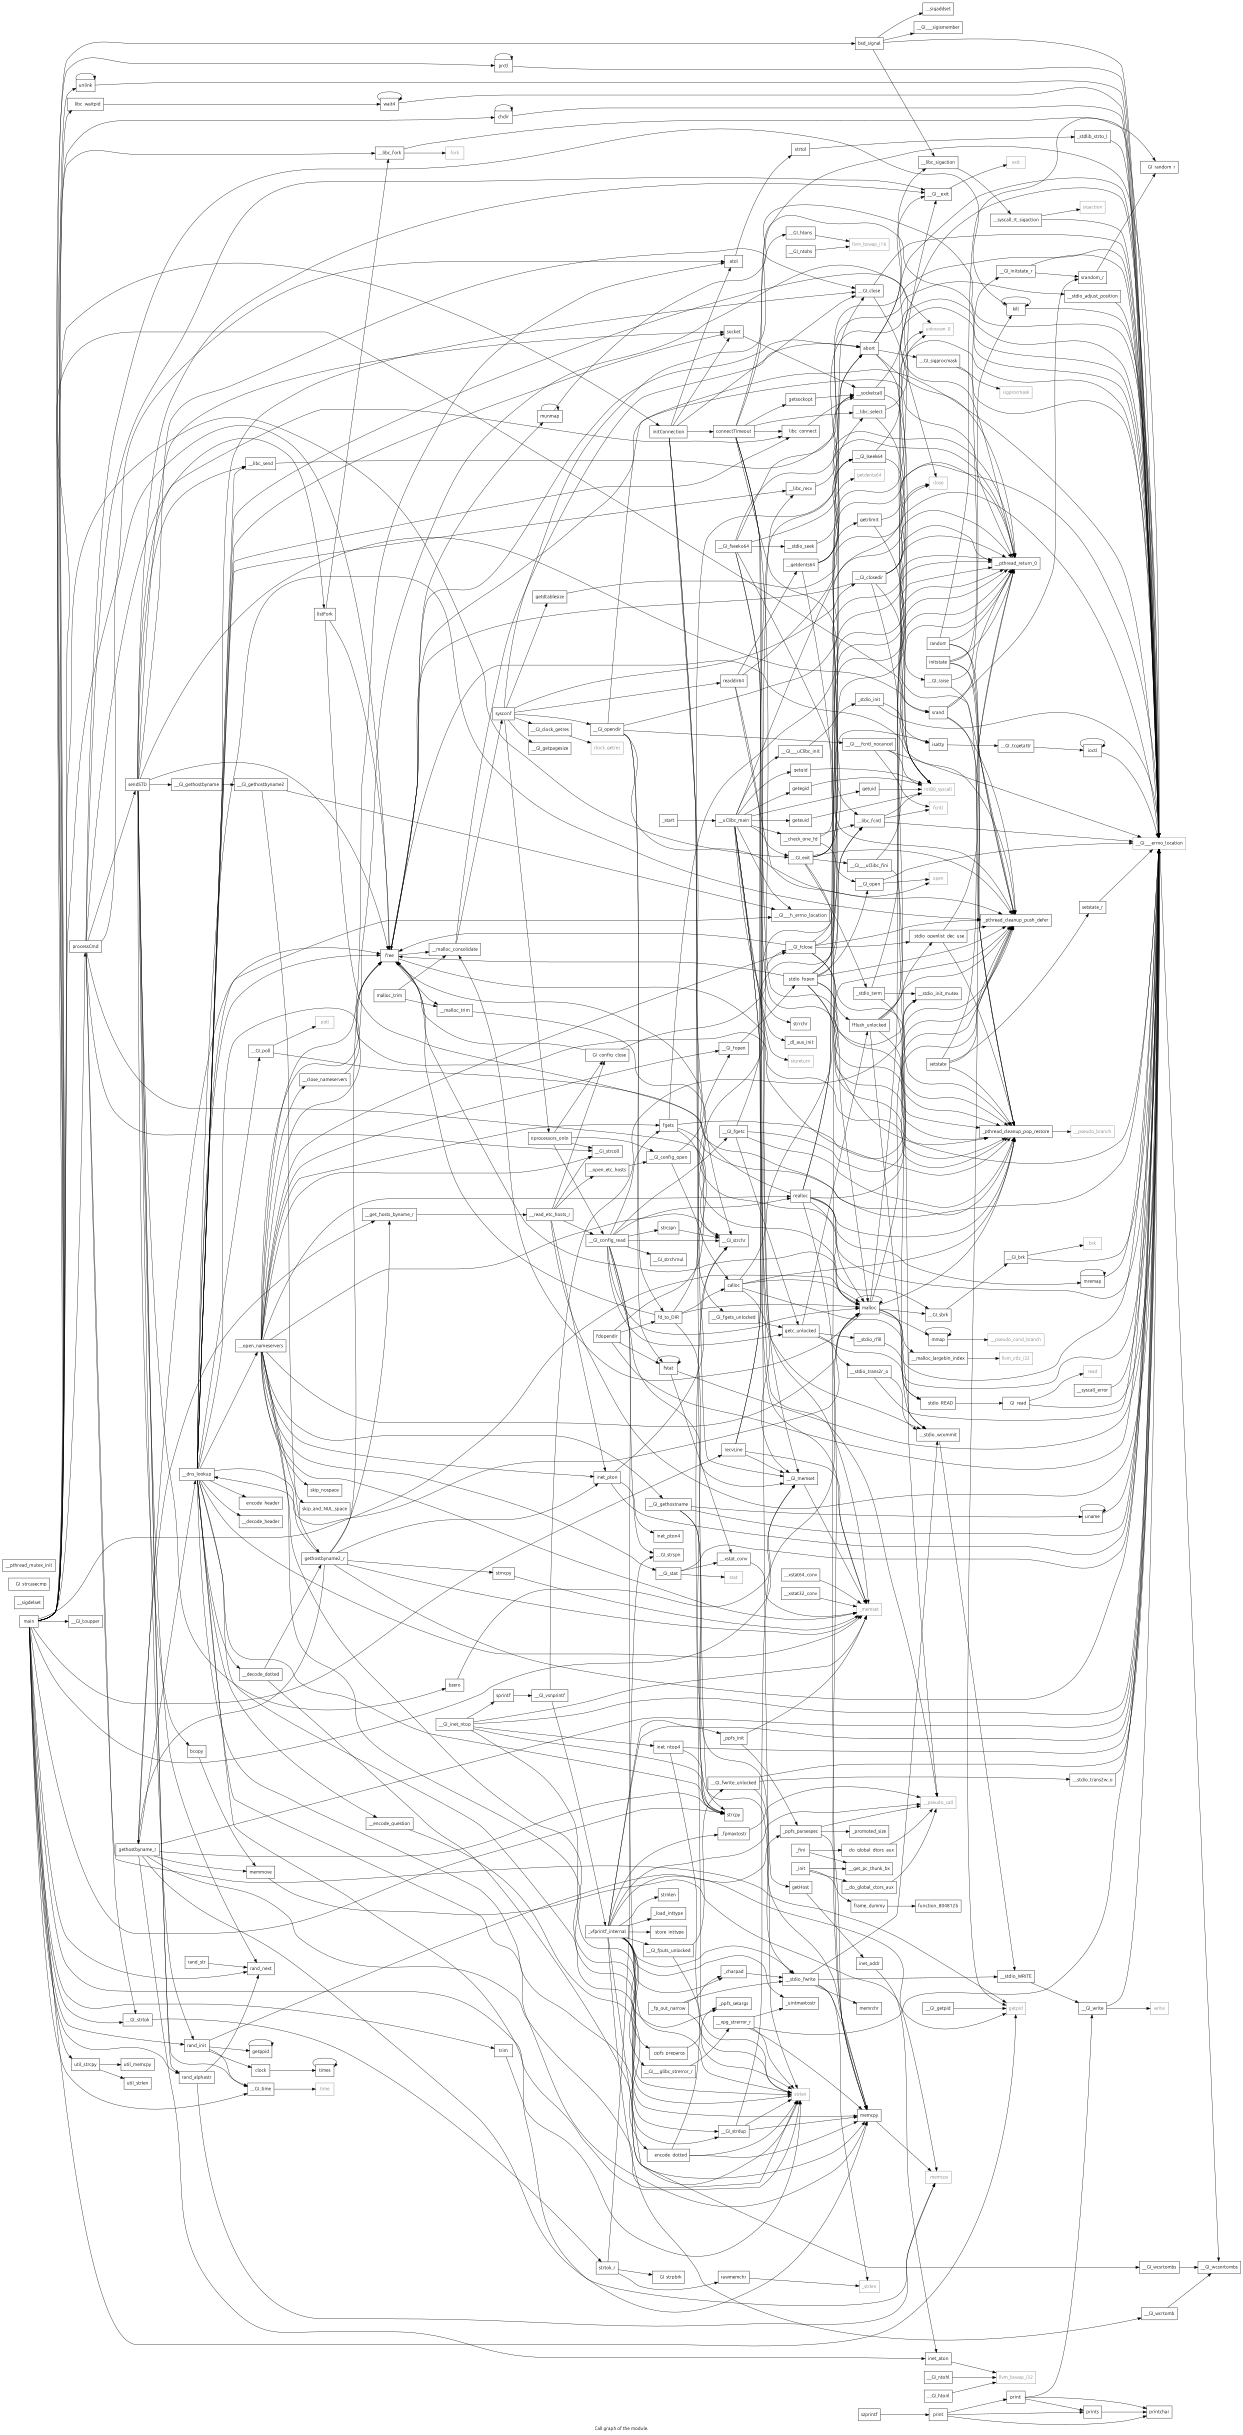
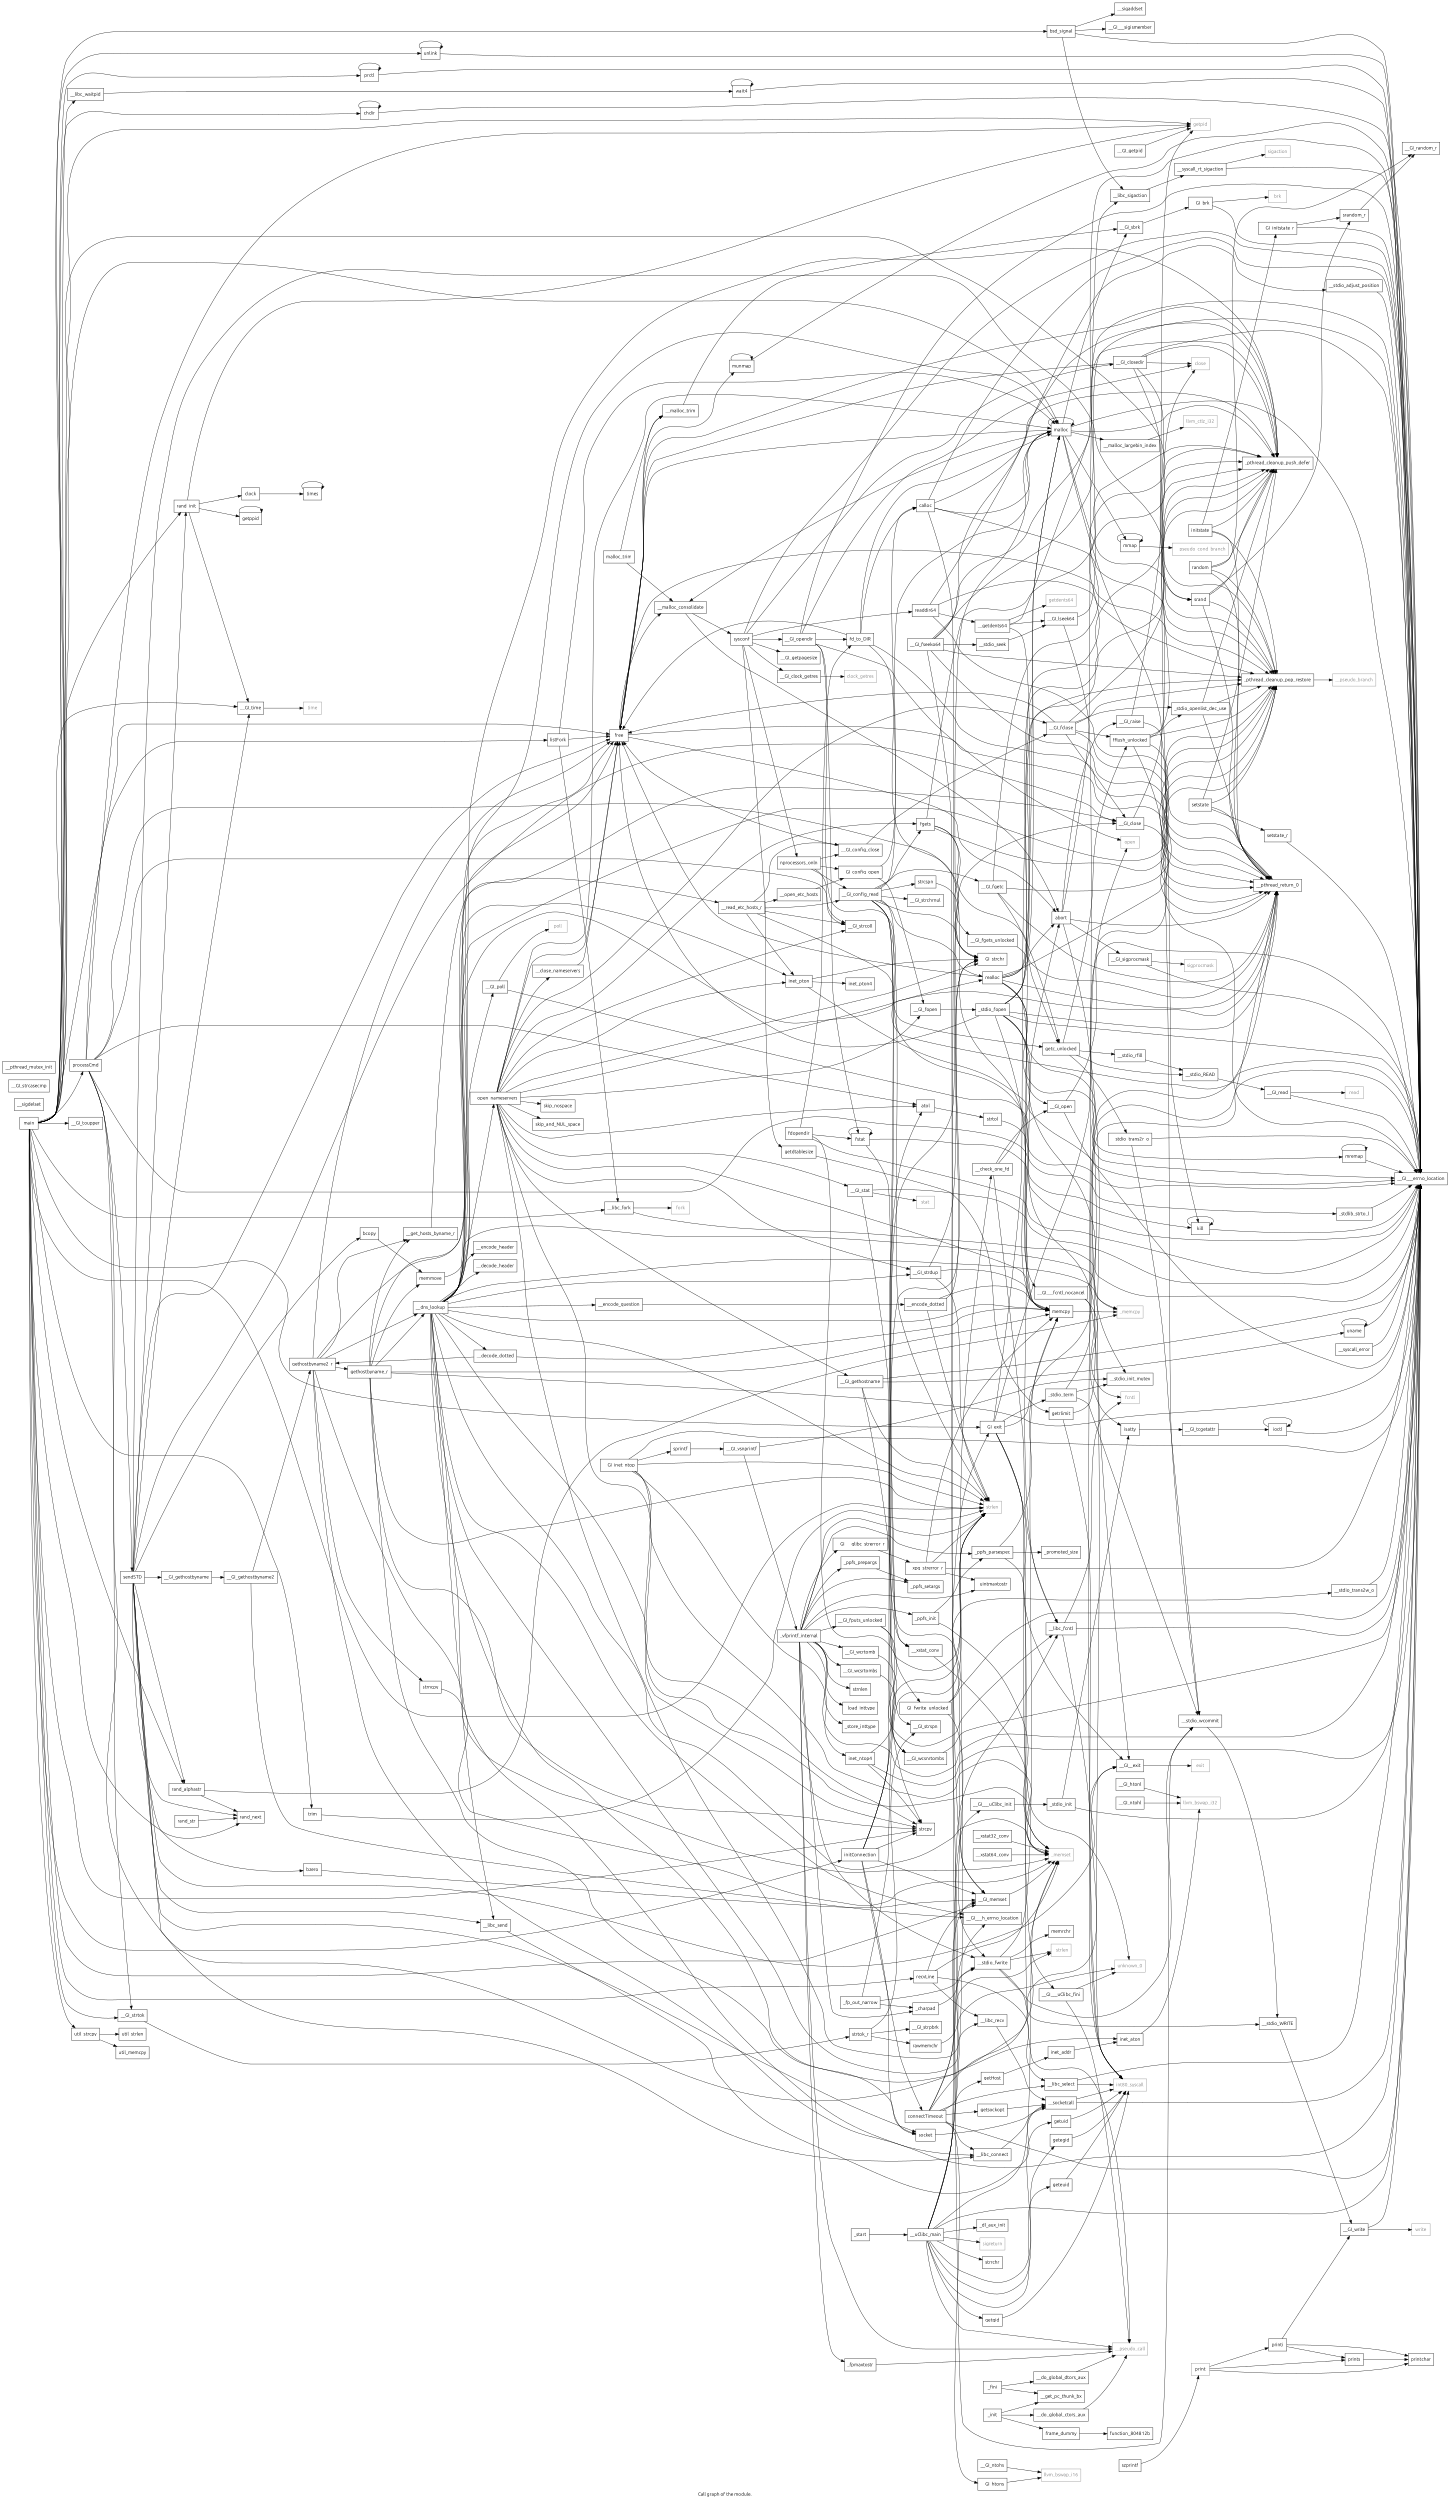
(1159, 843) -> (1421, 1179)
(1189, 1554) -> (1379, 1638)
(938, 2415) -> (1200, 2369)
